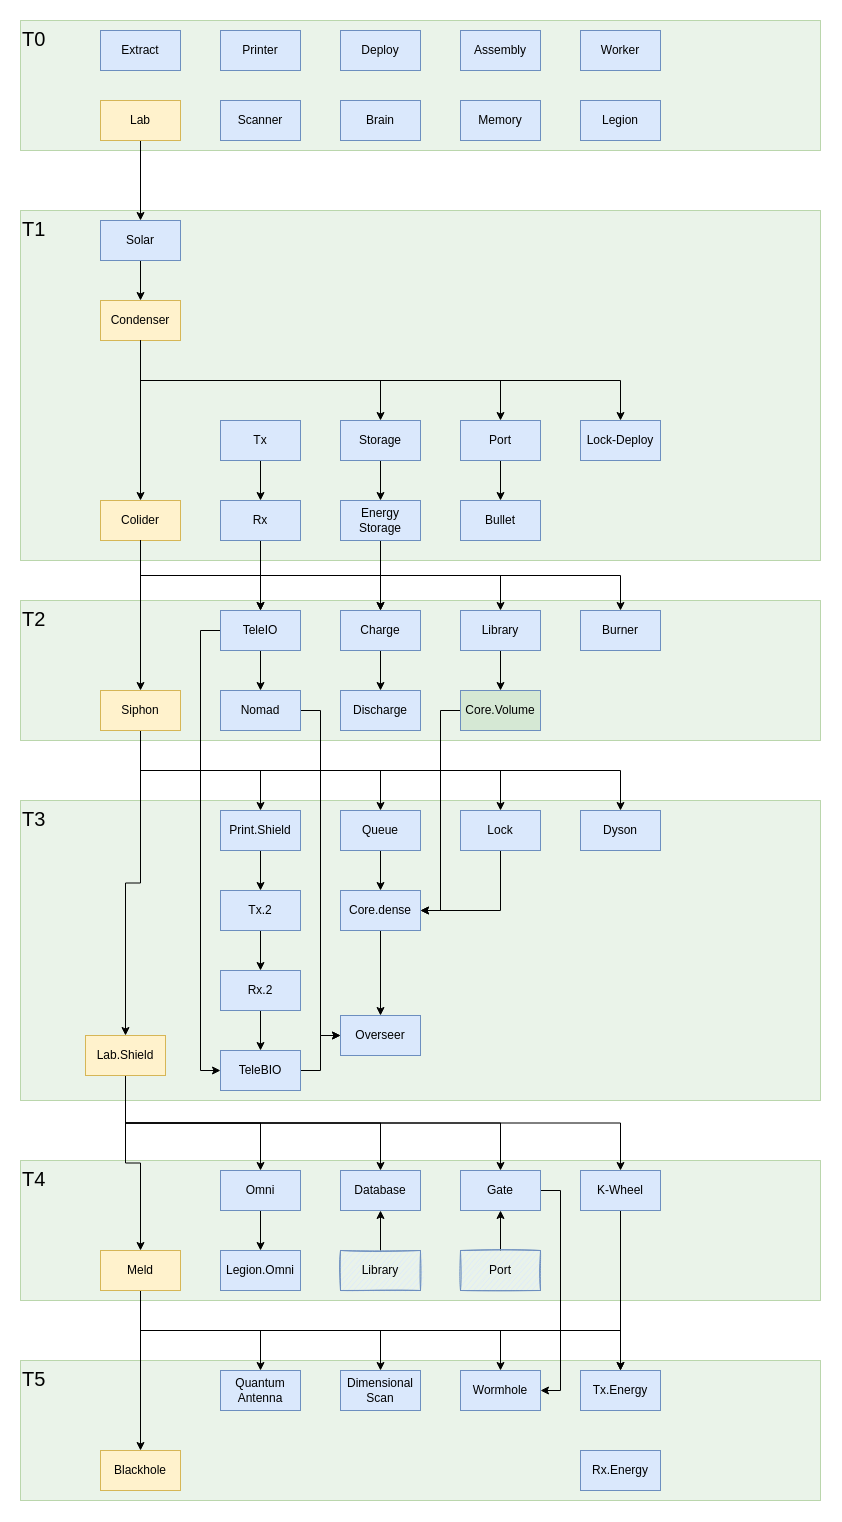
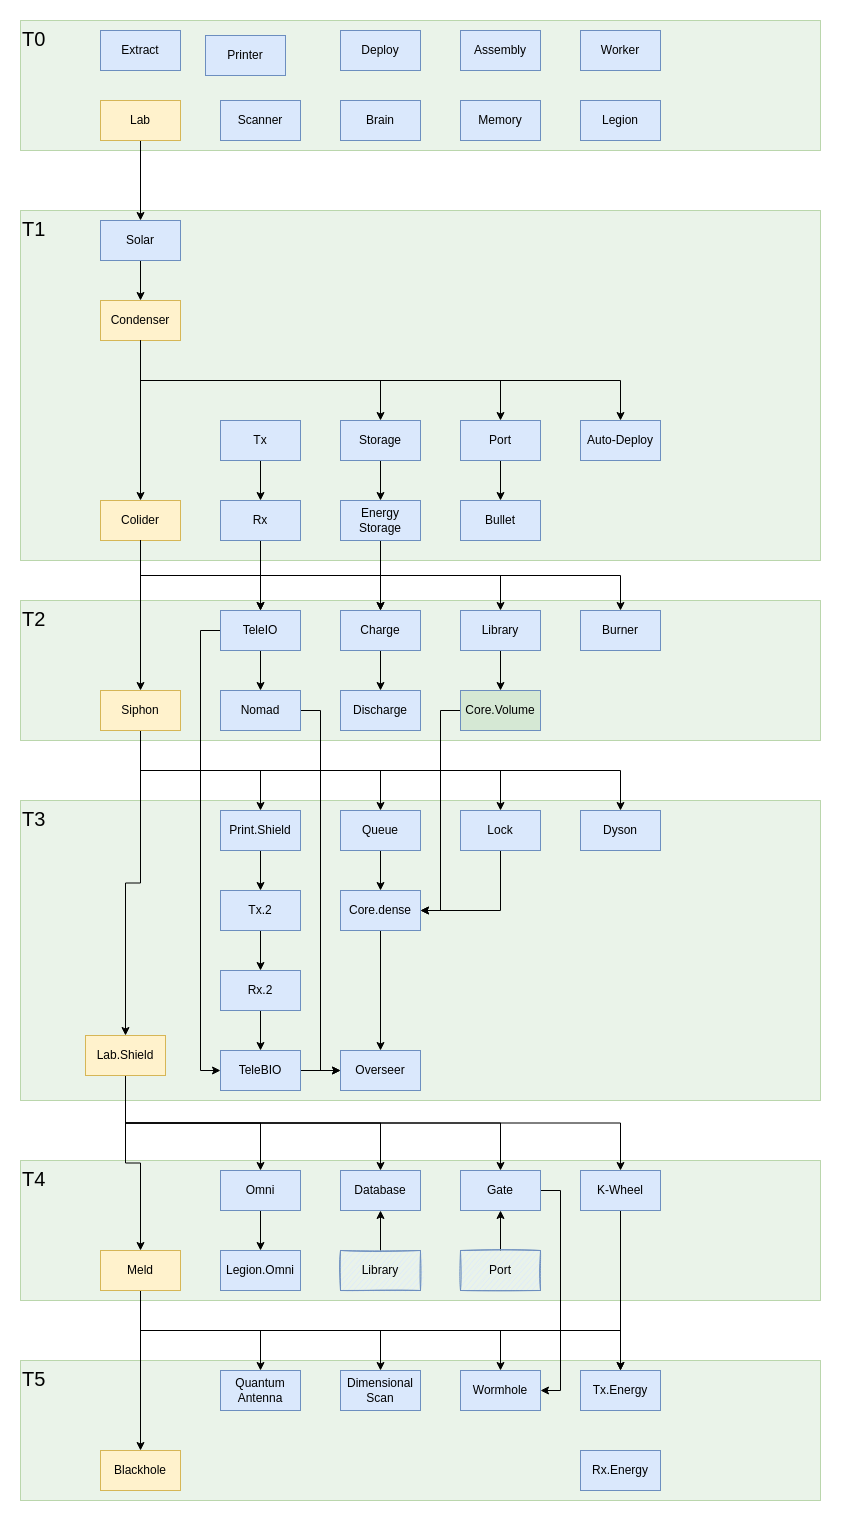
(261, 51) -> (246, 56)
(621, 441) -> (621, 441)
(381, 1036) -> (381, 1071)
